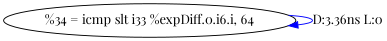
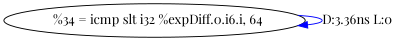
(150, 21) -> (155, 21)
